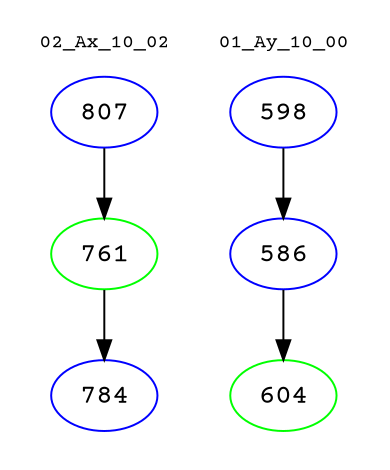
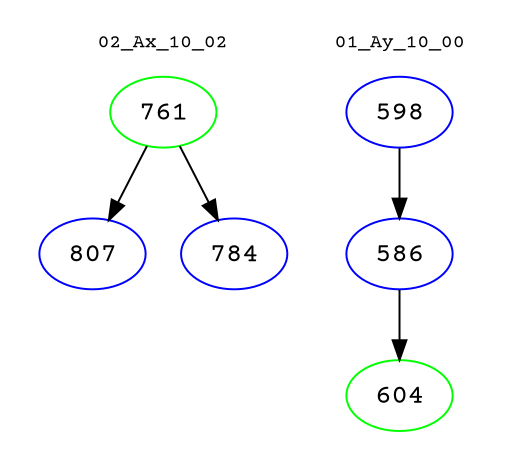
(104, 173) -> (132, 174)
